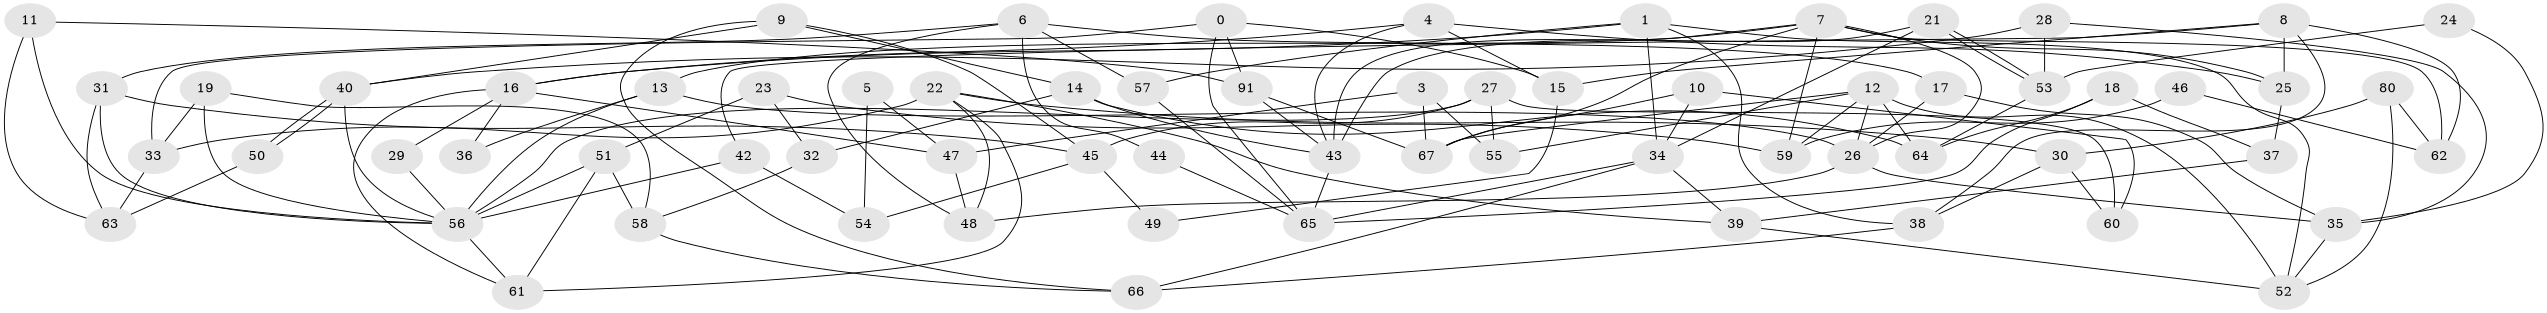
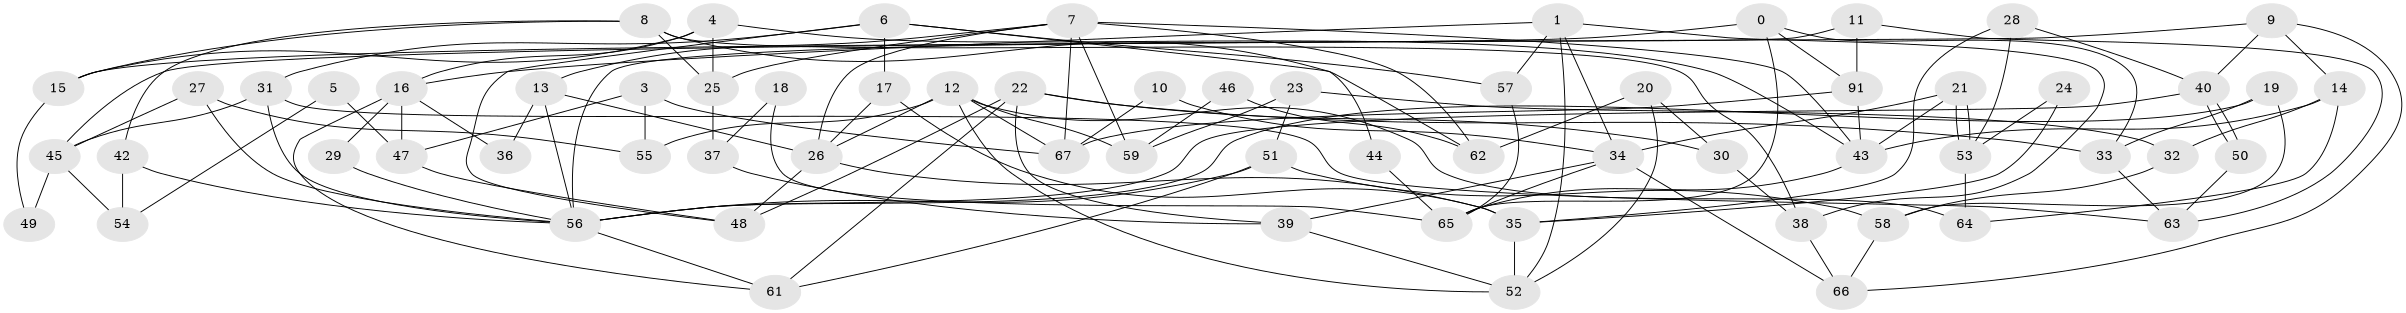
(2388, 89) -> (1646, 89)
(1990, 130) -> none
(2113, 224) -> none
